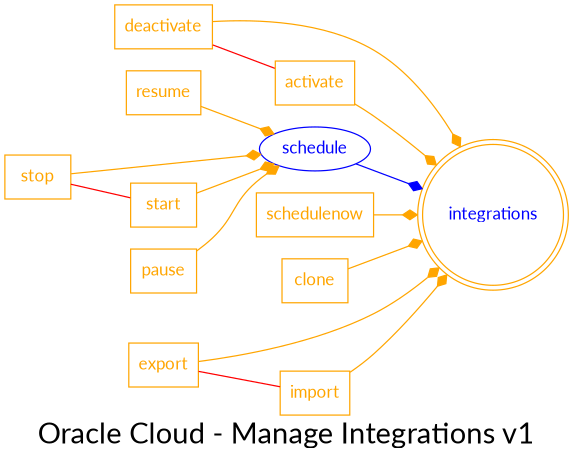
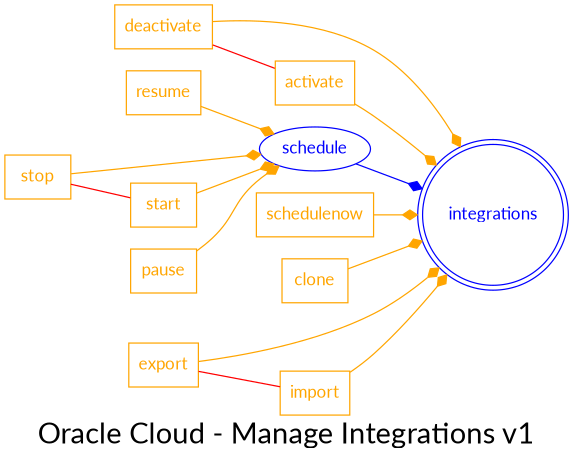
(493, 215) -> (493, 215)
